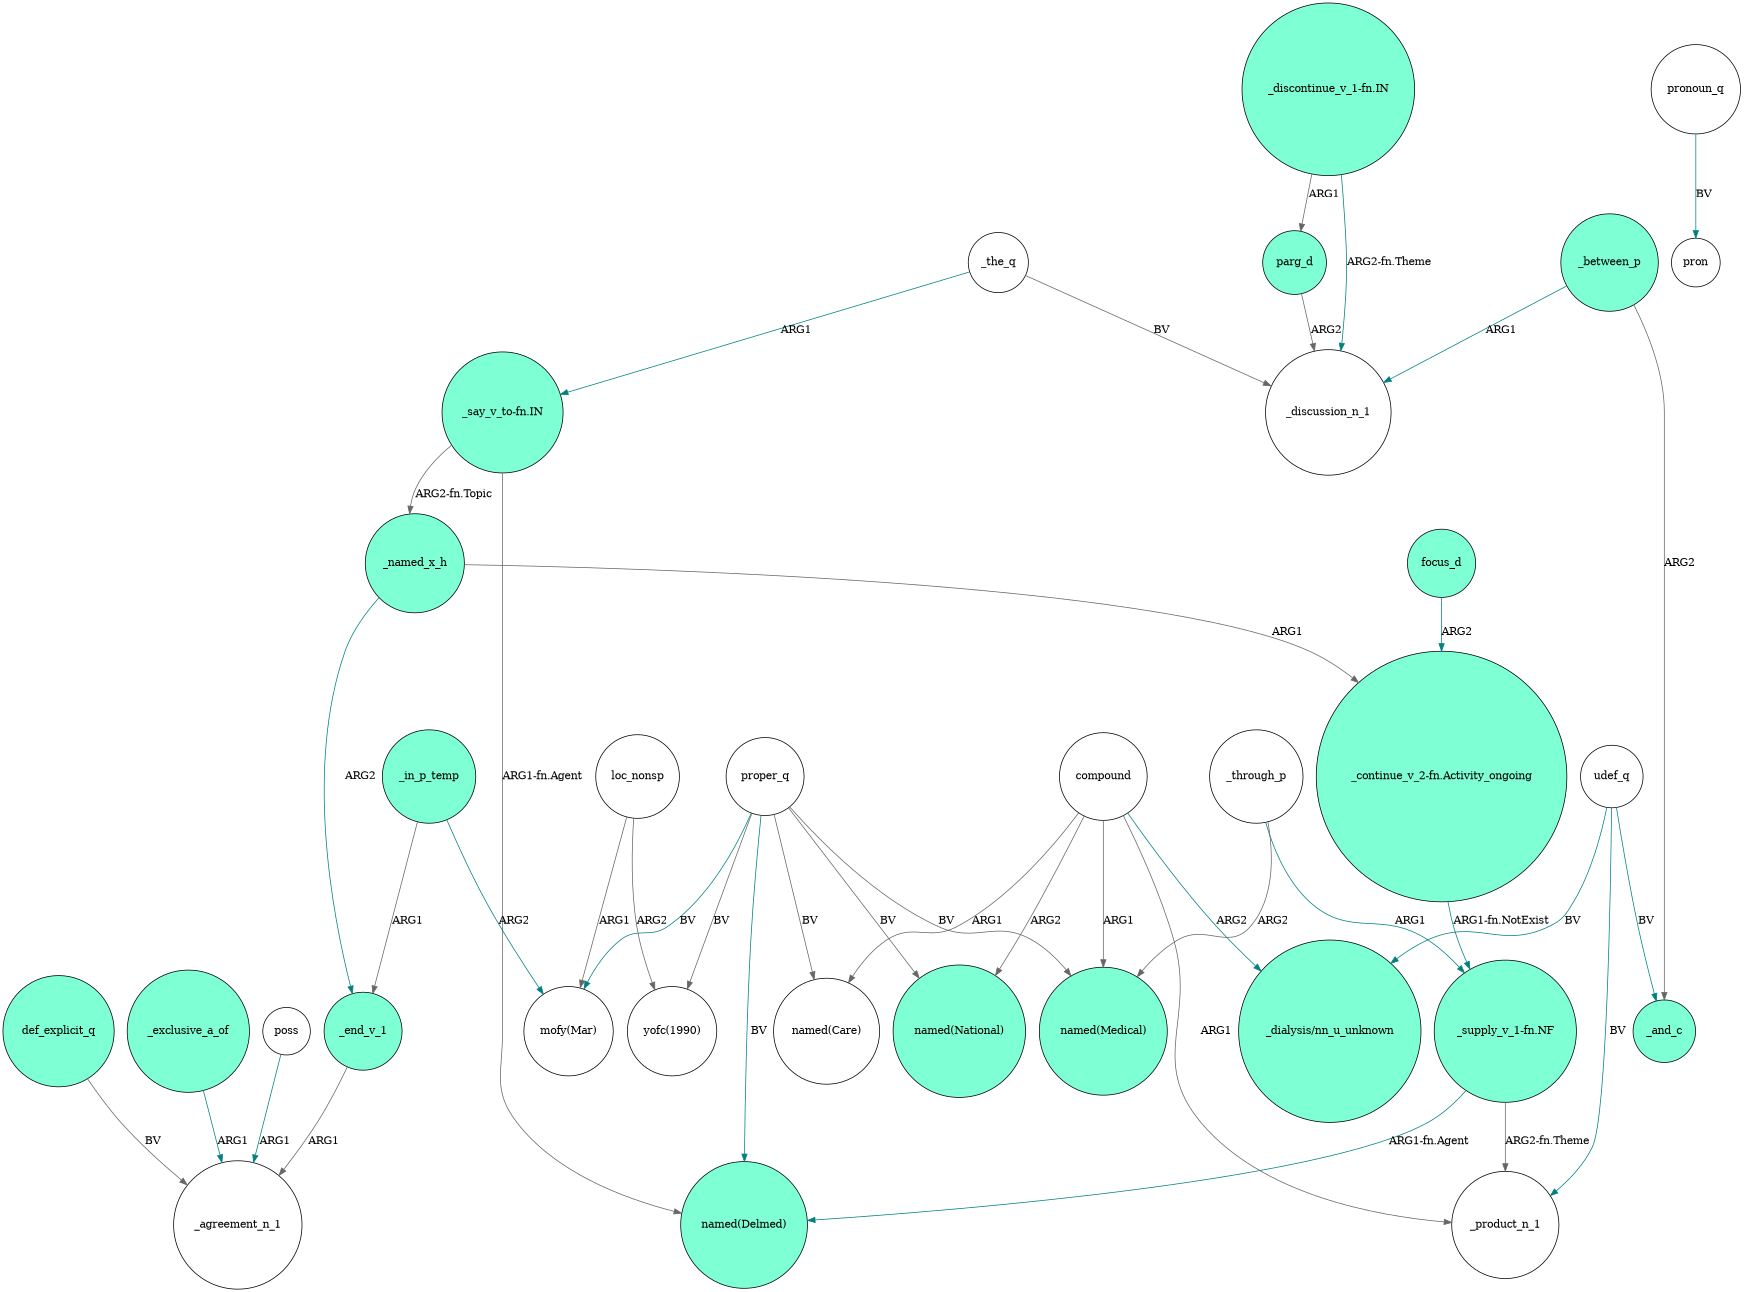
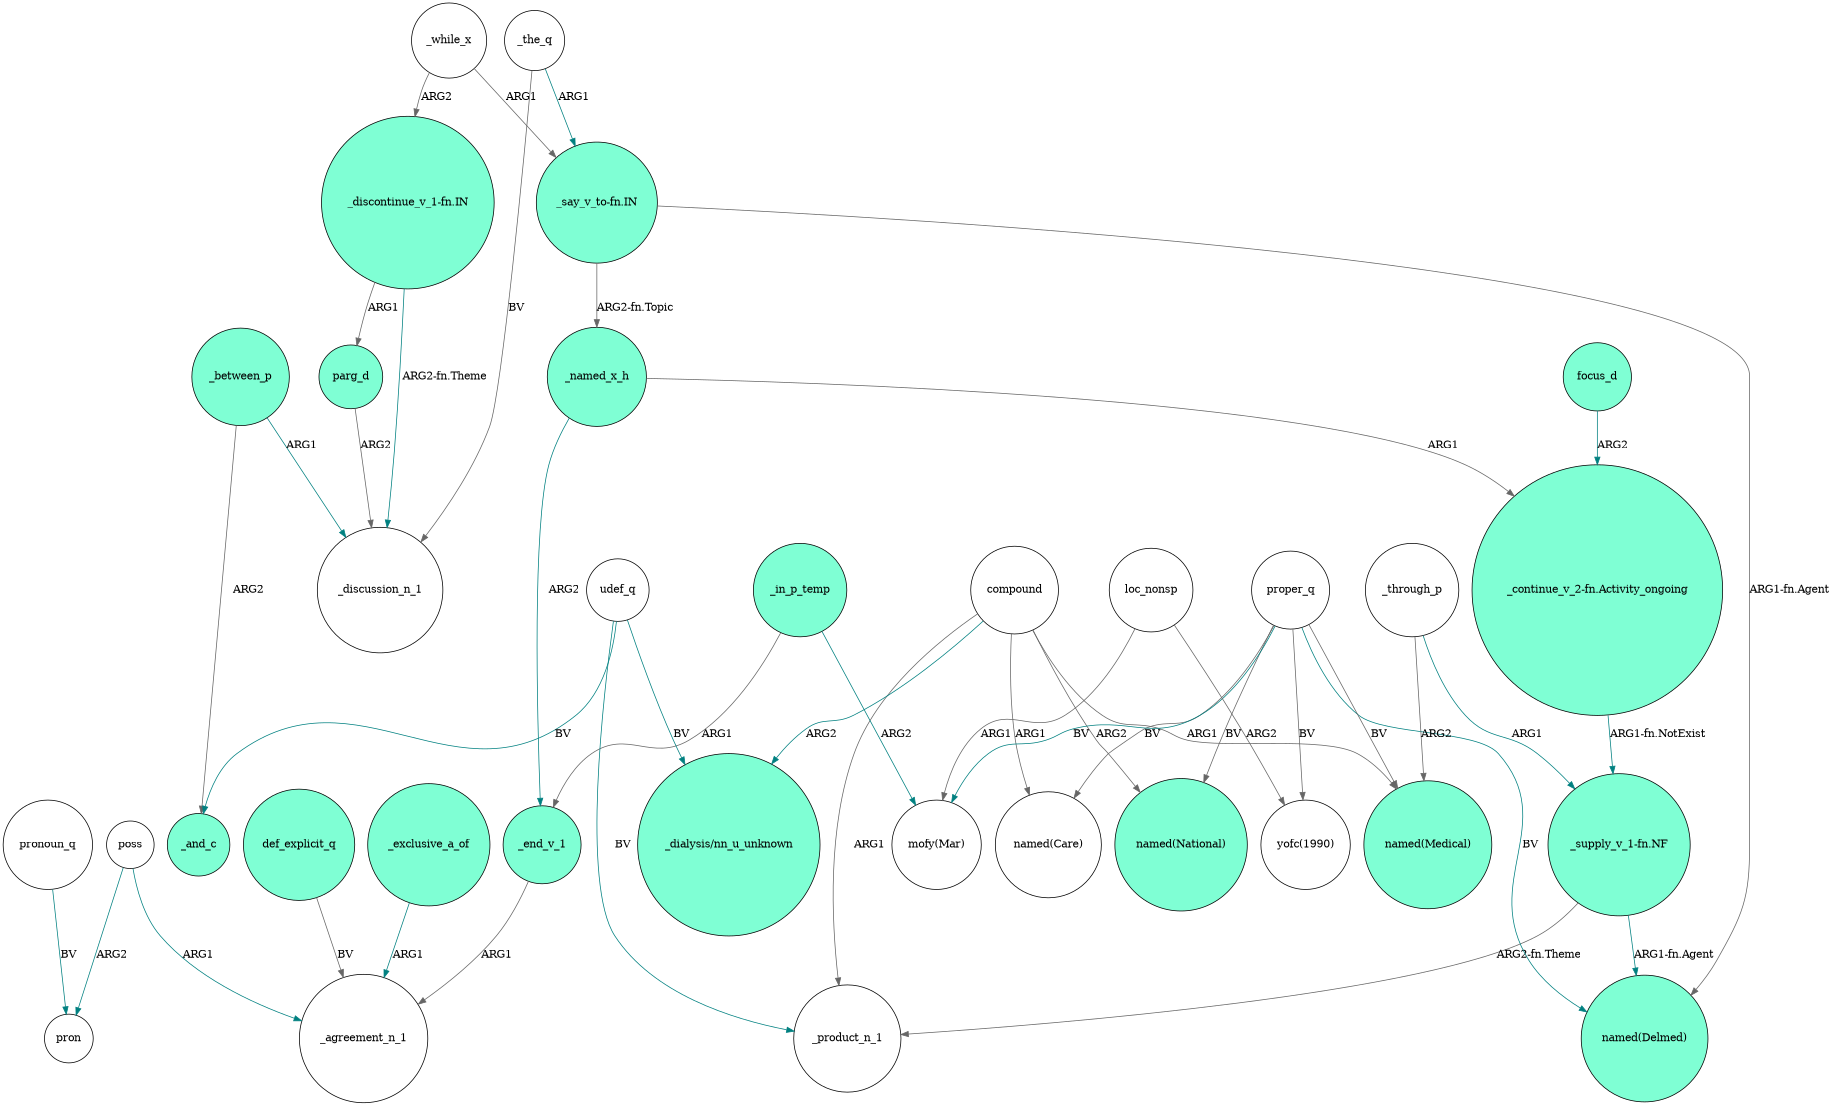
none -> (449, 41)
none -> (101, 938)
